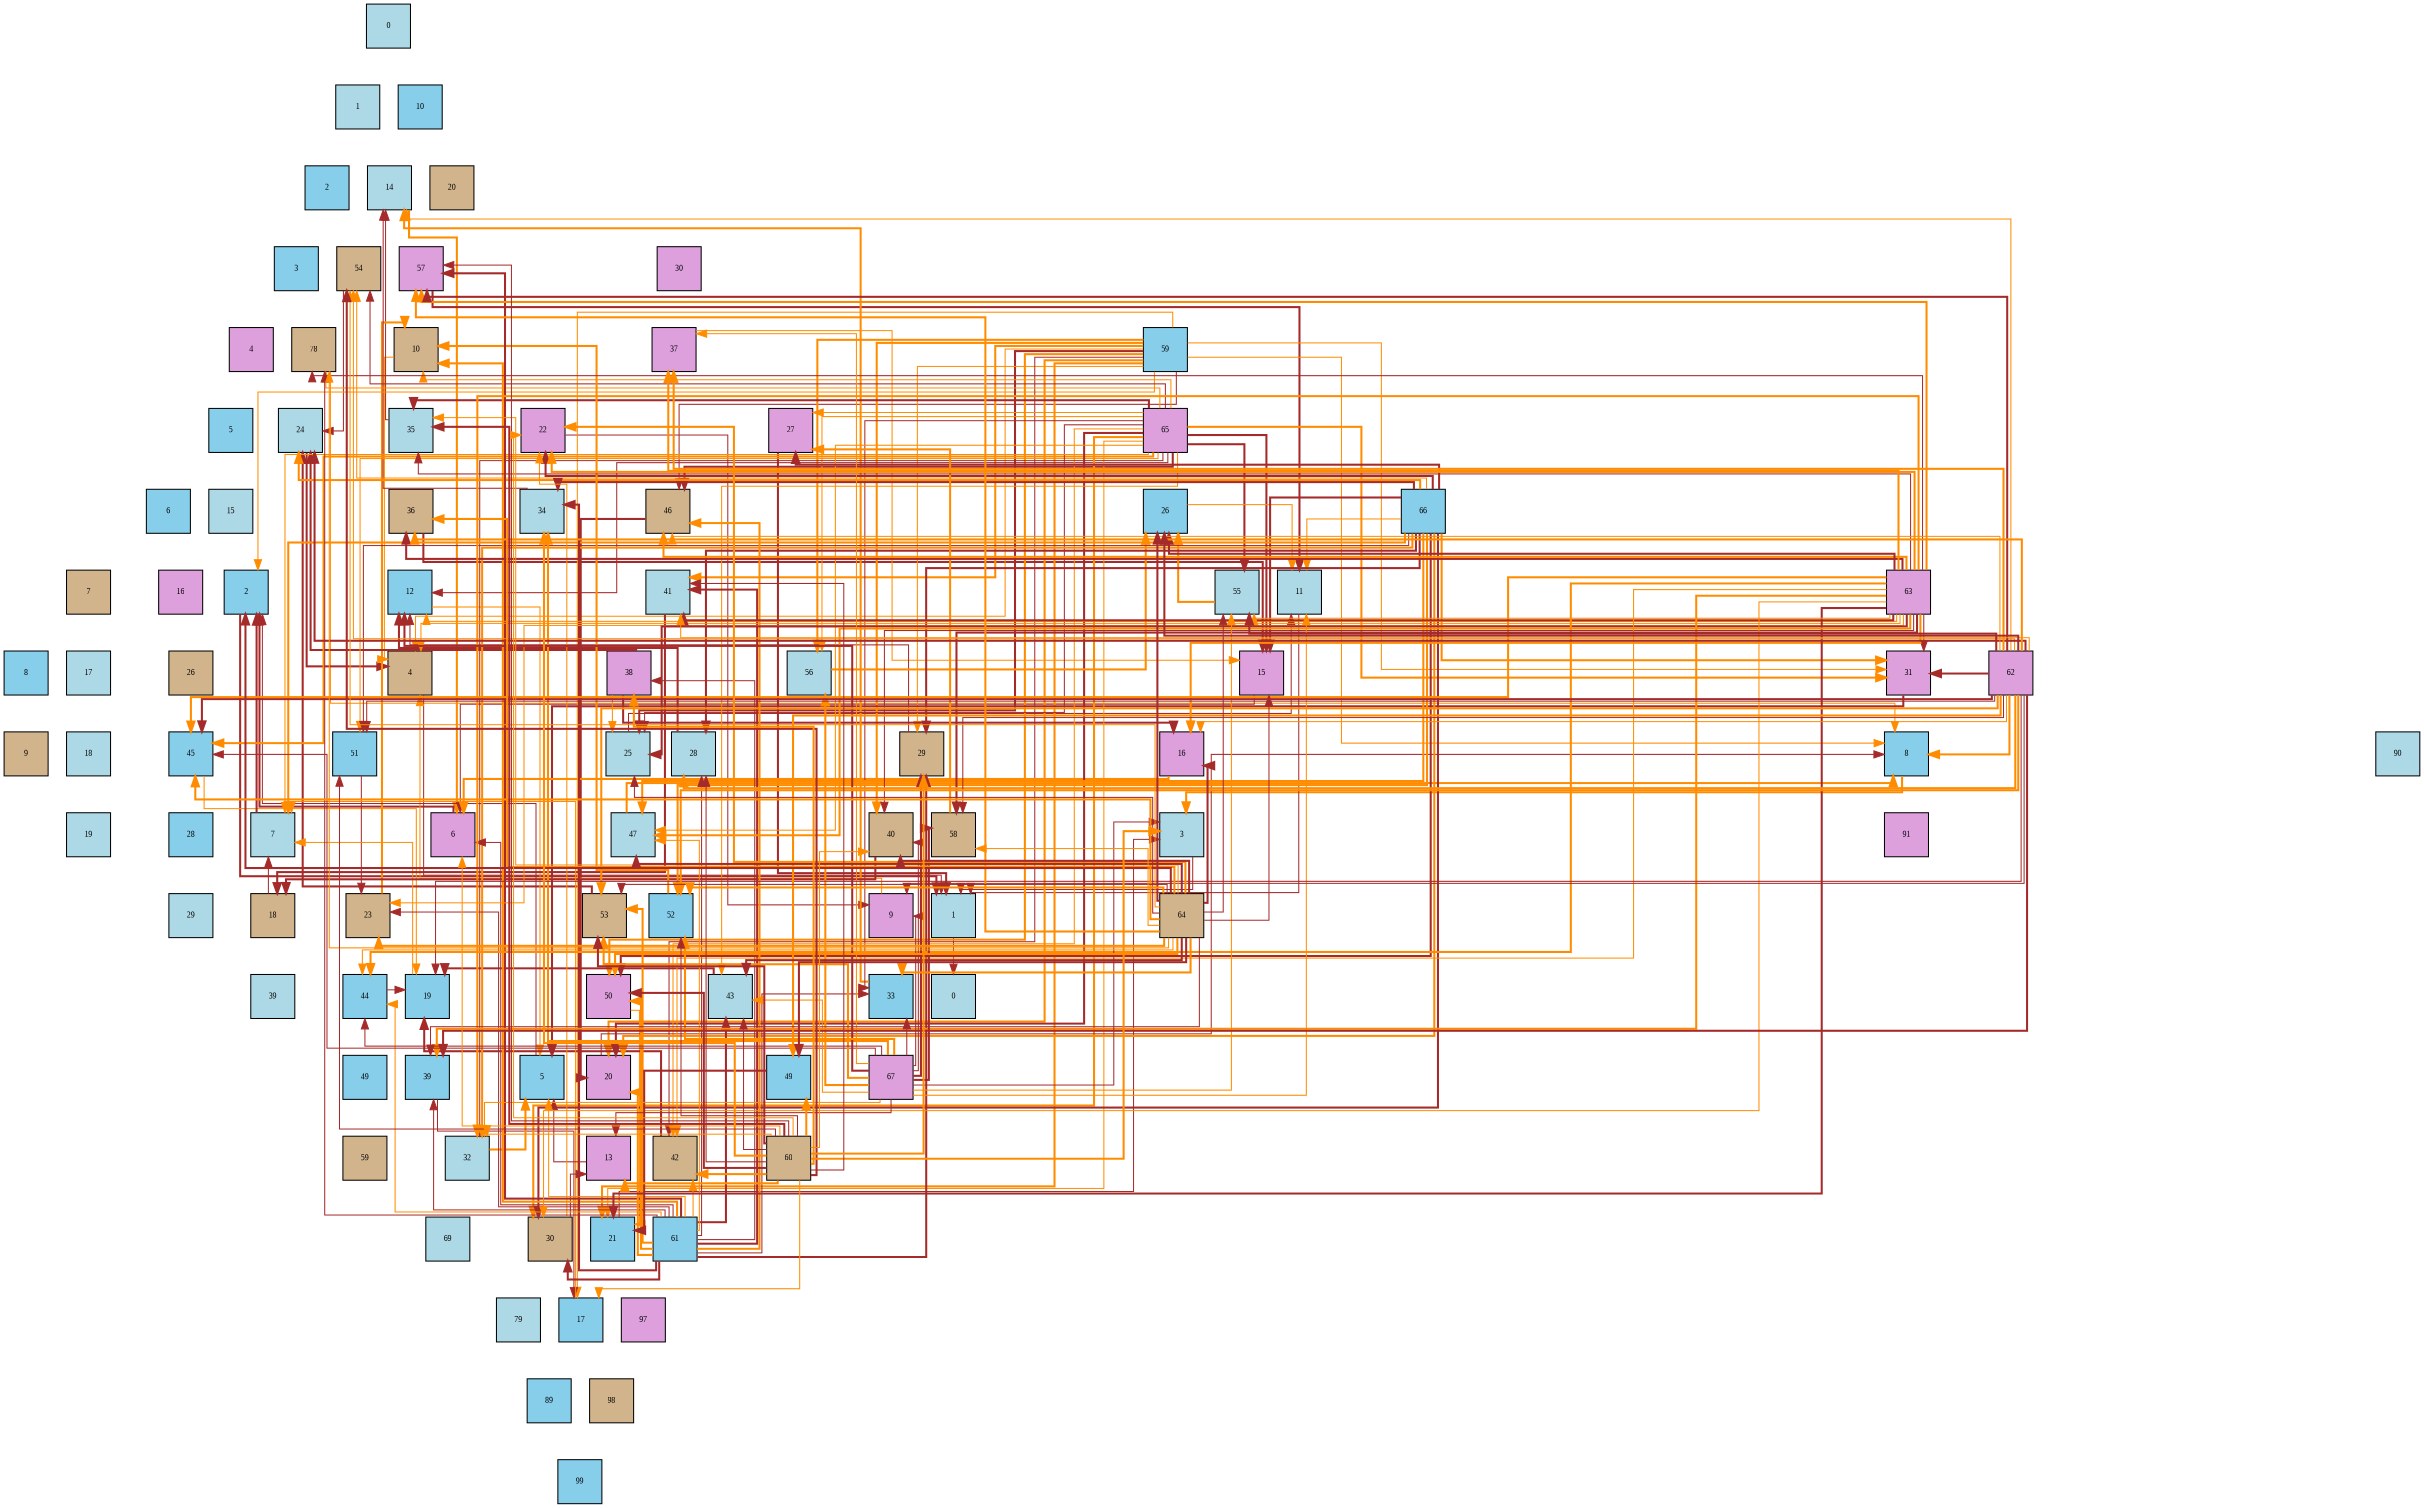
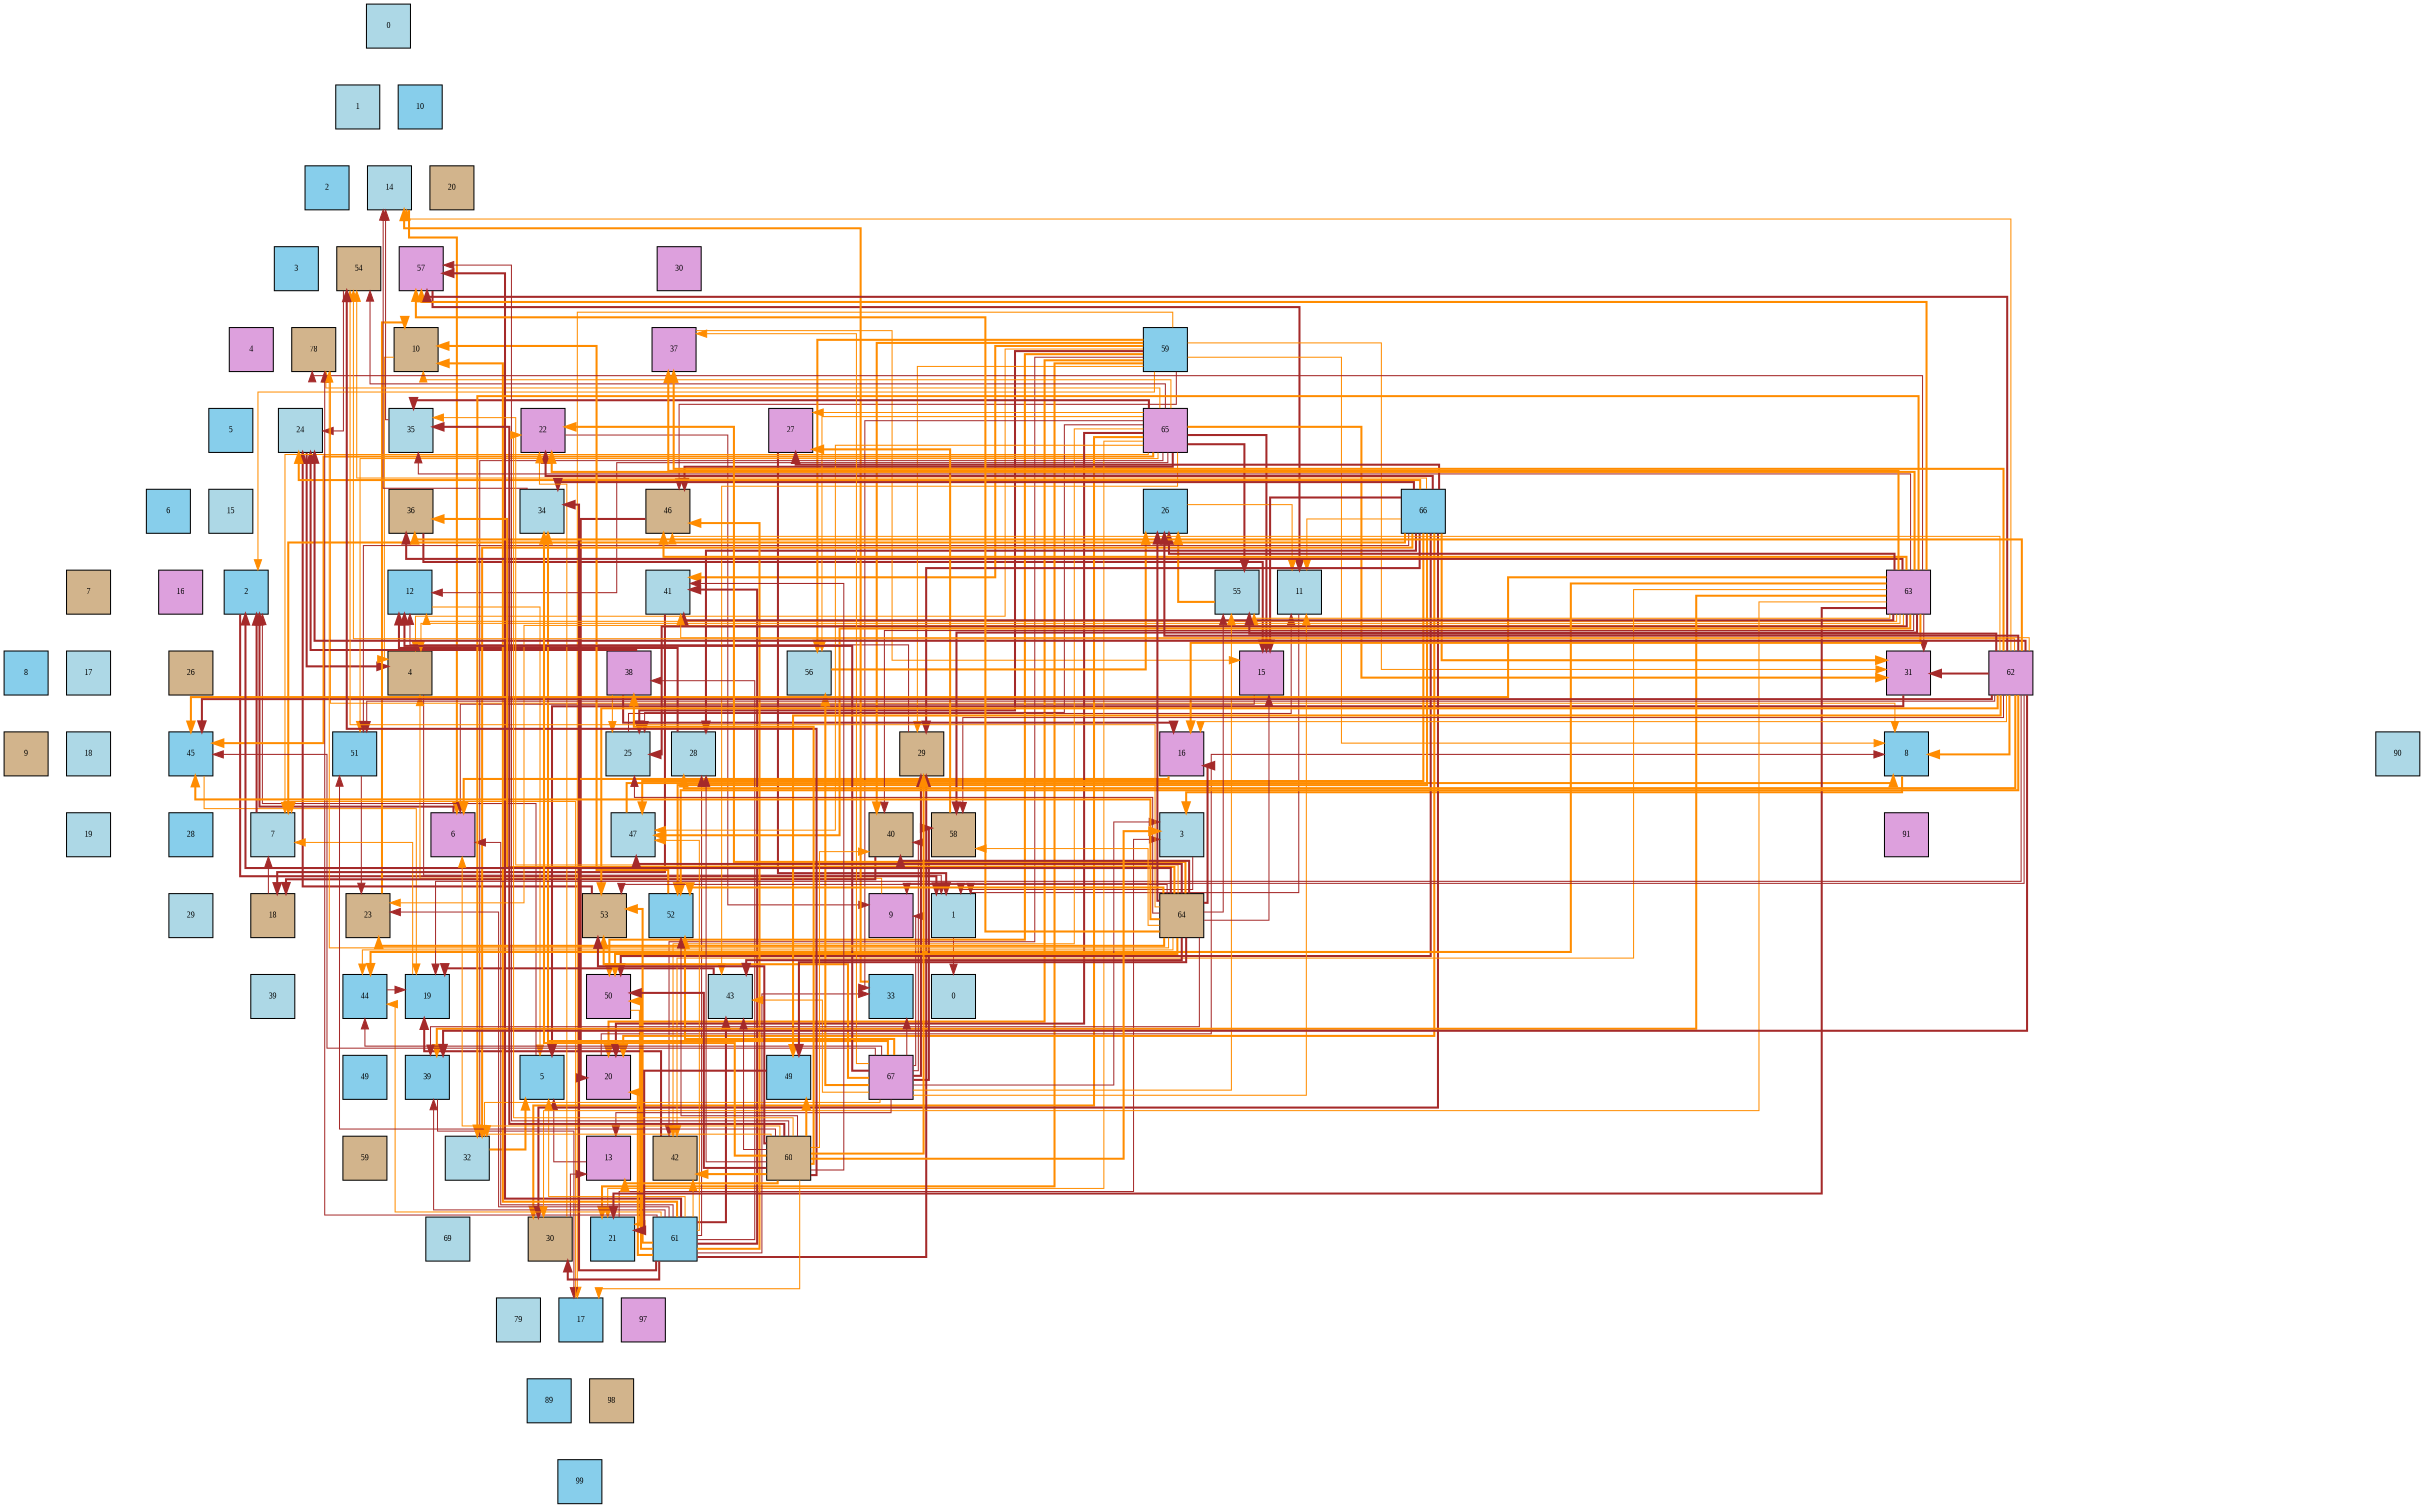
(1064, 972) -> none
